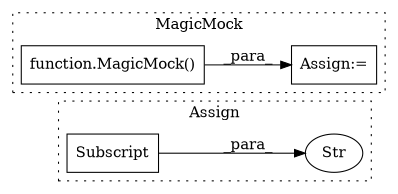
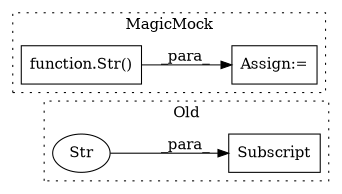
(113, 65) -> (81, 65)
(215, 113) -> (186, 113)
(226, 153) -> (164, 153)
